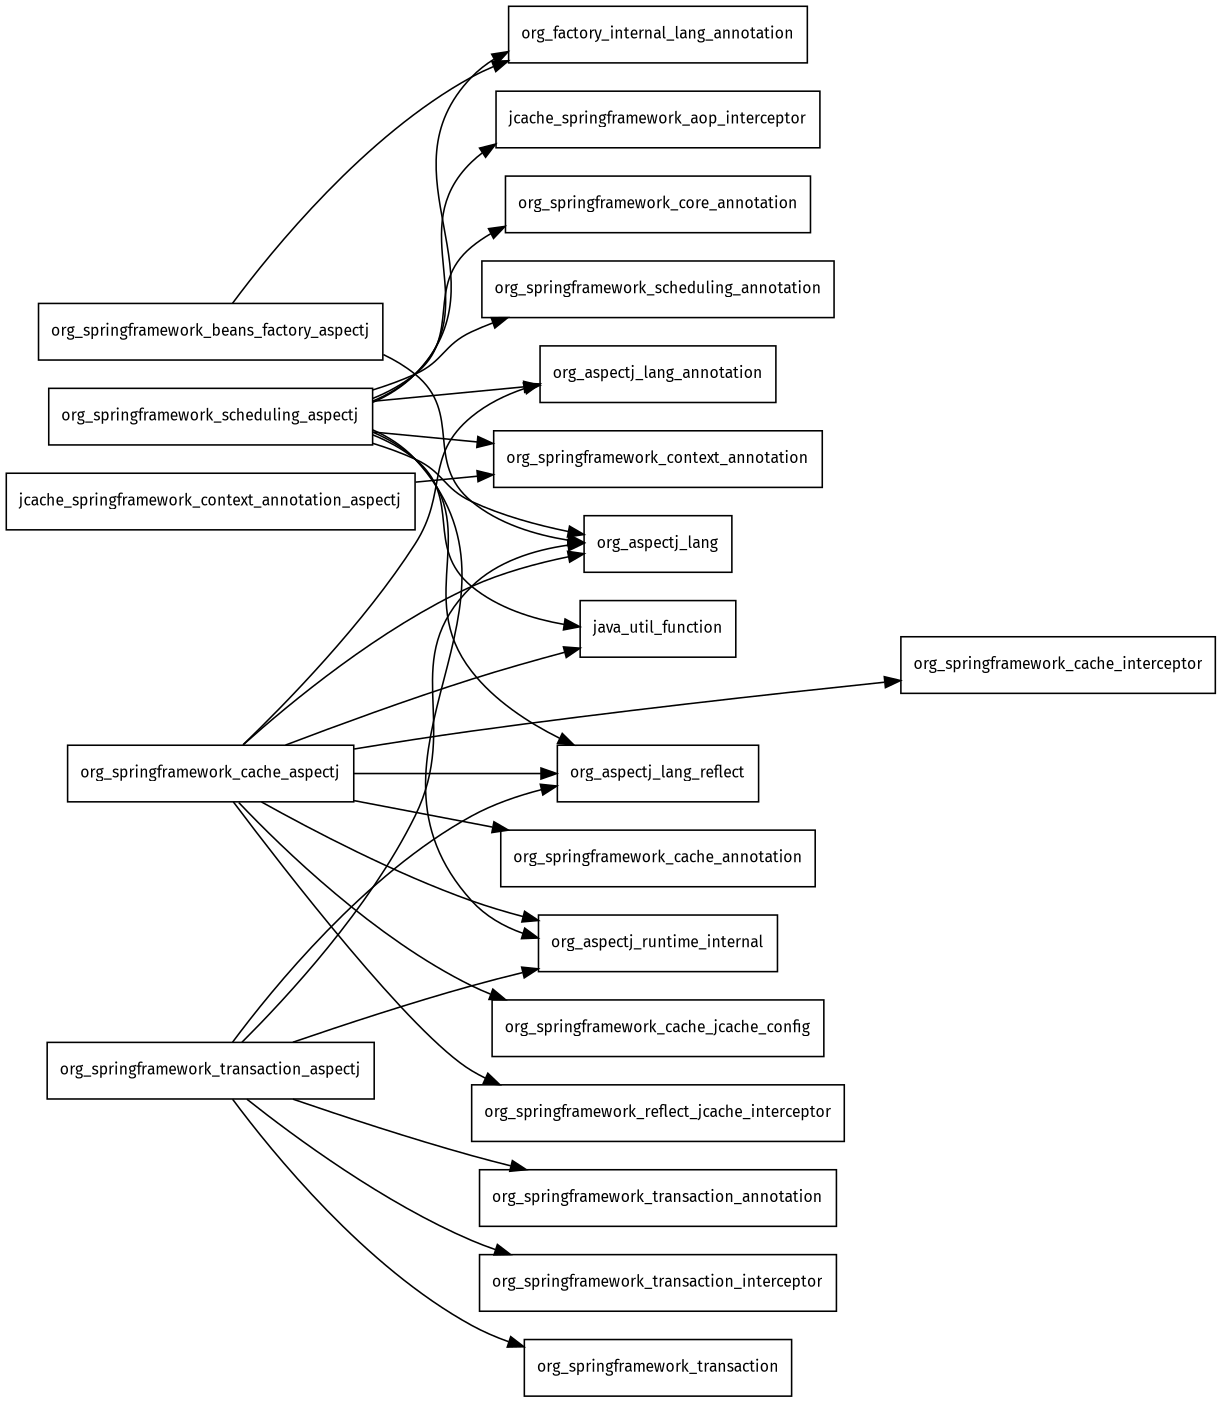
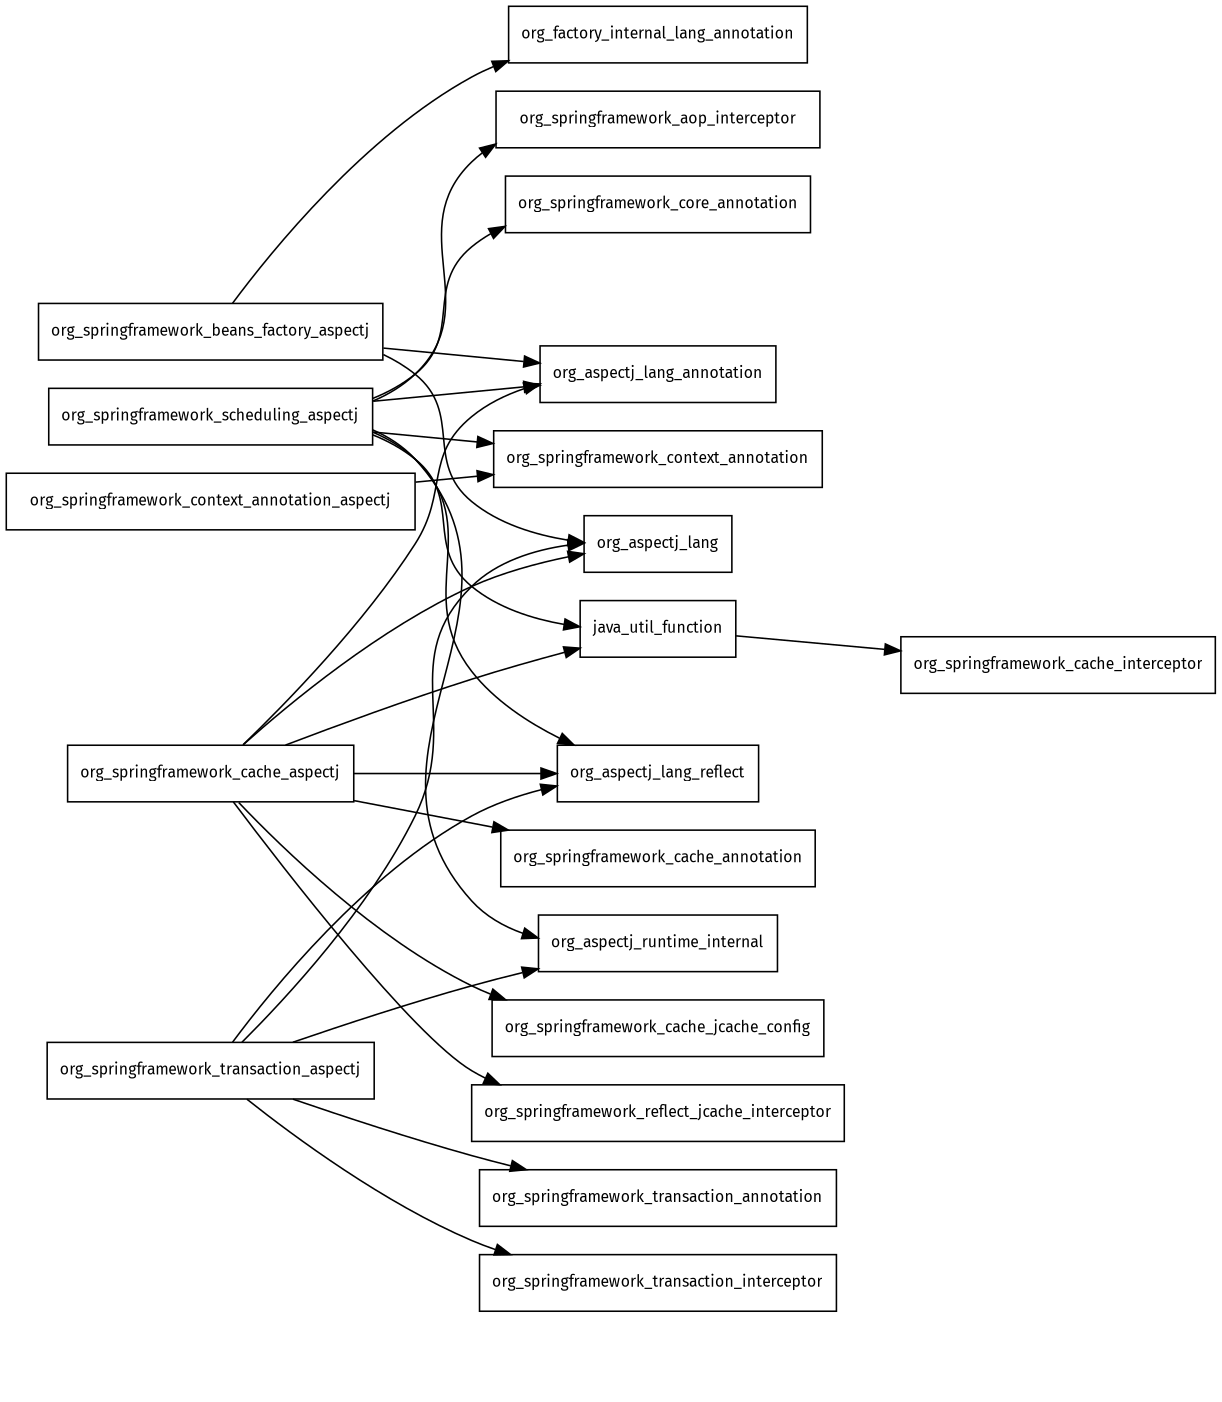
(658, 119) -> (658, 119)
(438, 188) -> none
(658, 289) -> none
none -> (454, 355)
(465, 498) -> none
(211, 502) -> (211, 502)
(619, 712) -> (810, 643)
(376, 861) -> none
(658, 1368) -> none
